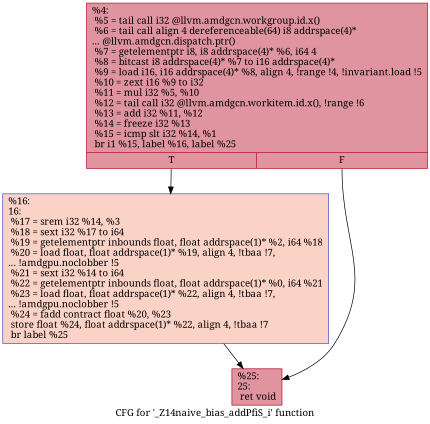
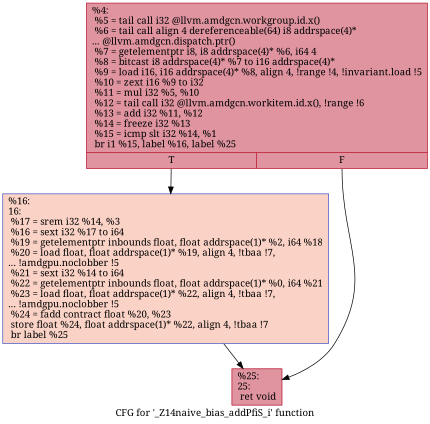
(66, 232) -> (66, 232)
